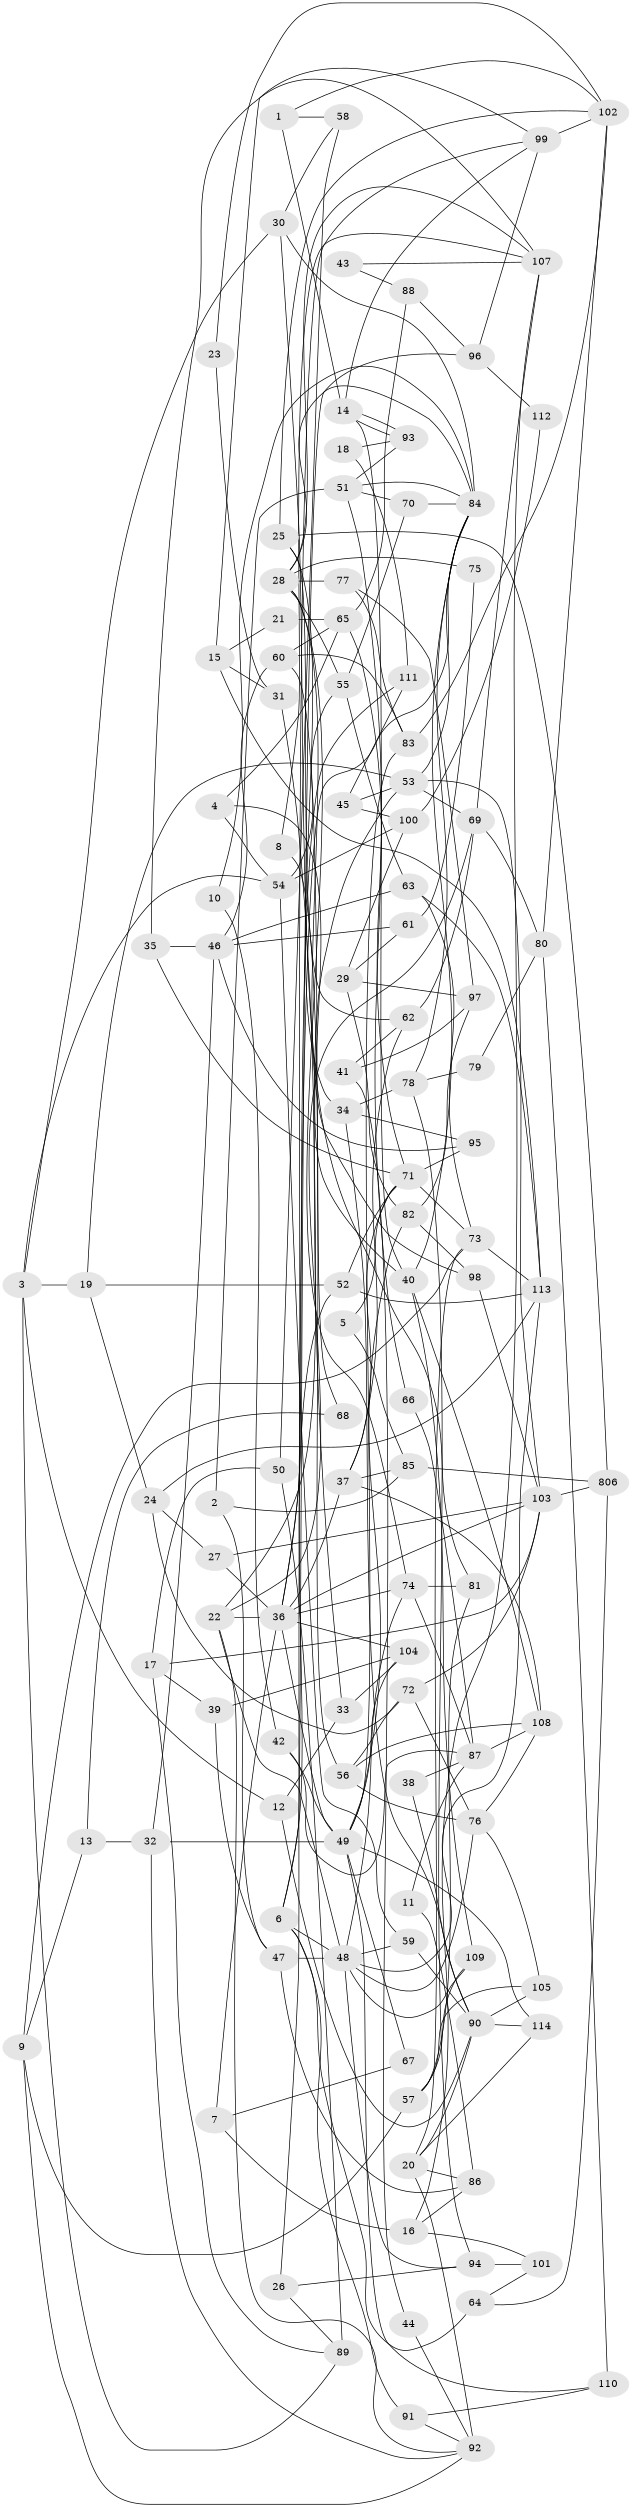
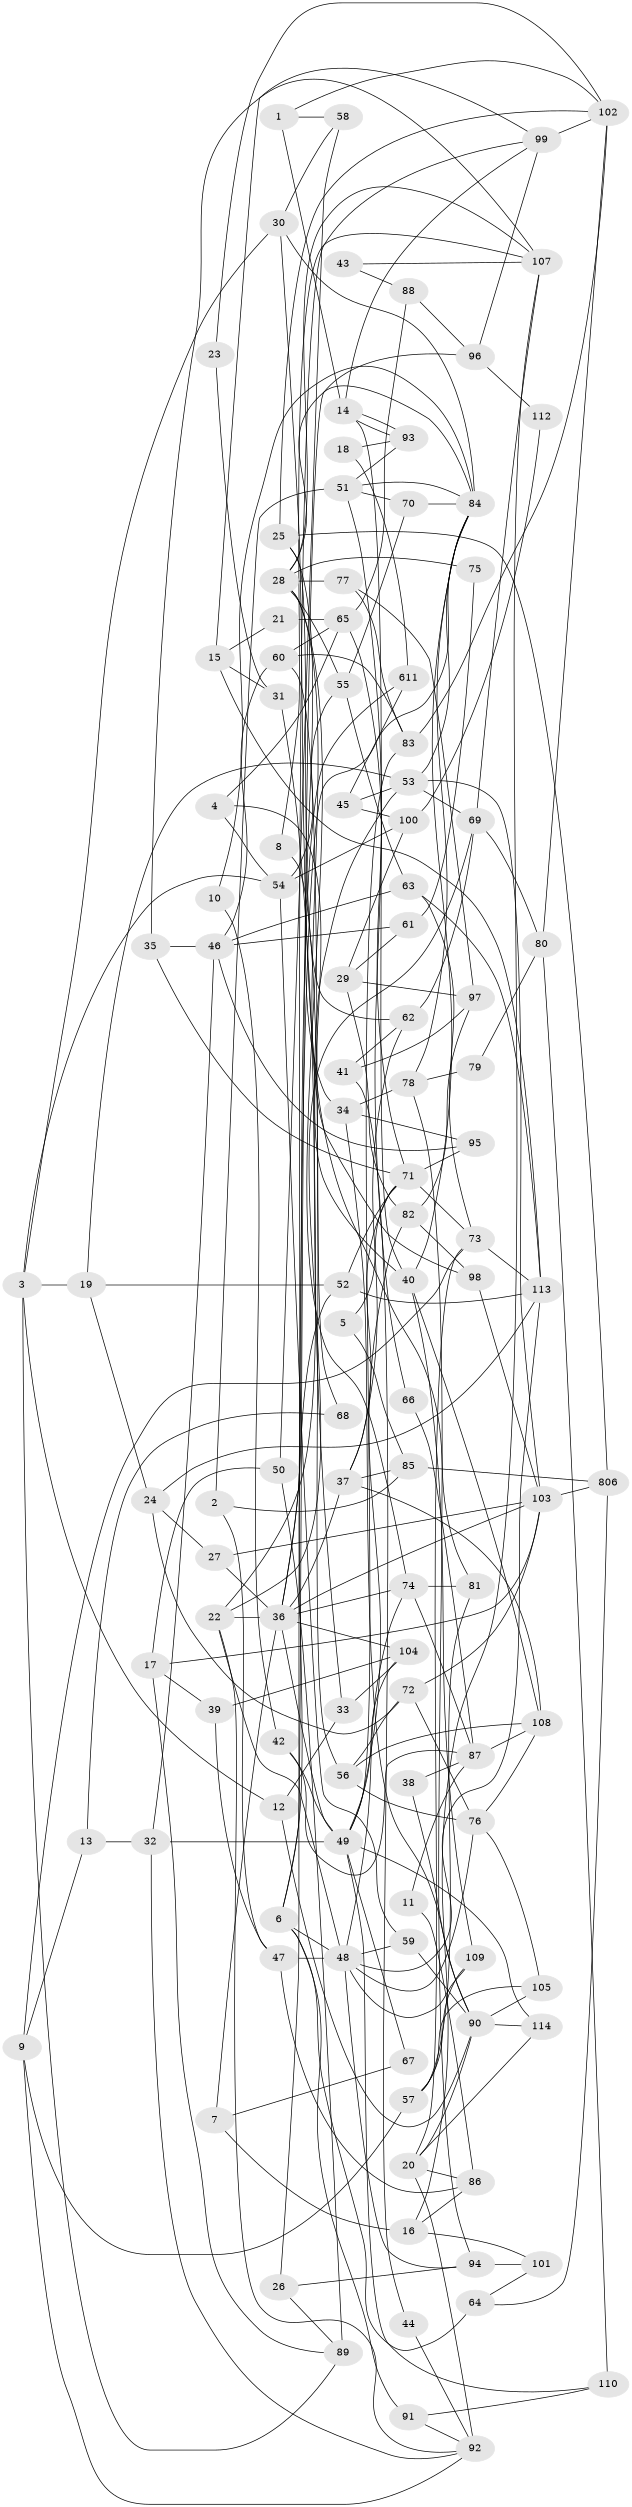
(409, 678) -> (409, 678)
